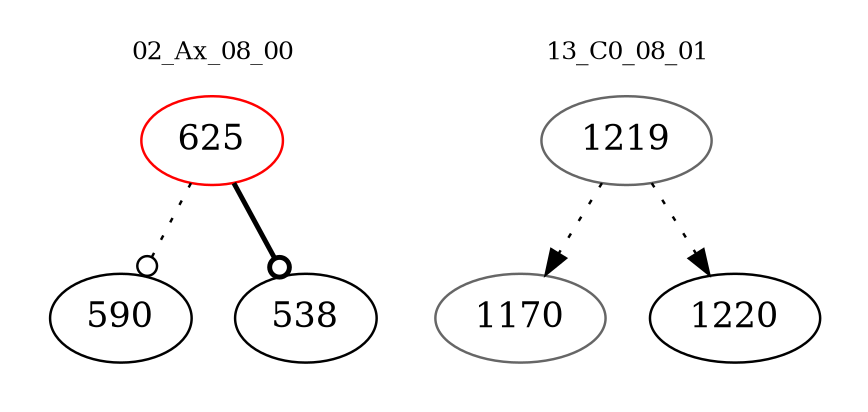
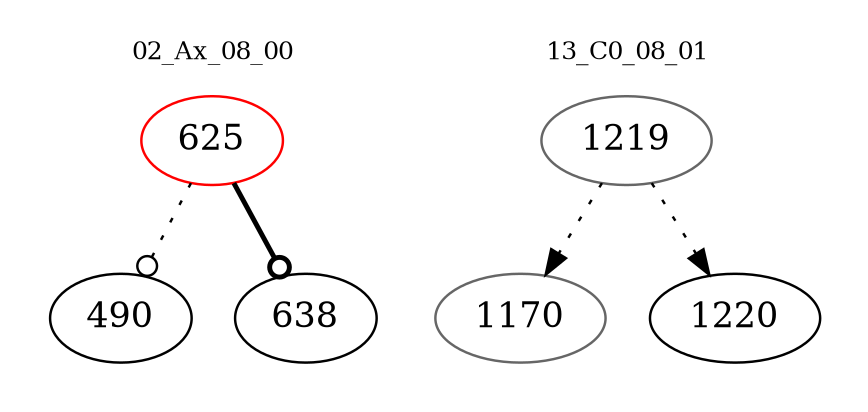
(121, 318) -> (121, 318)
(306, 318) -> (306, 318)
